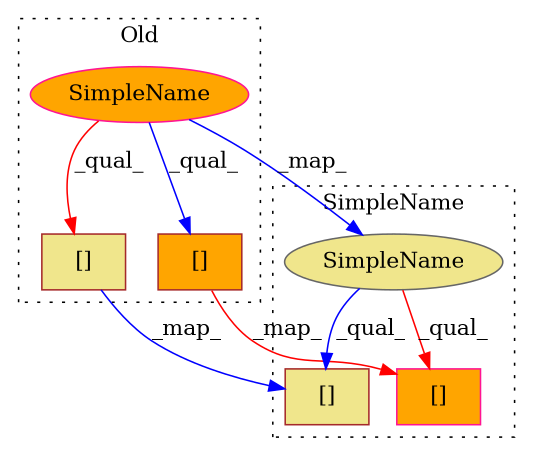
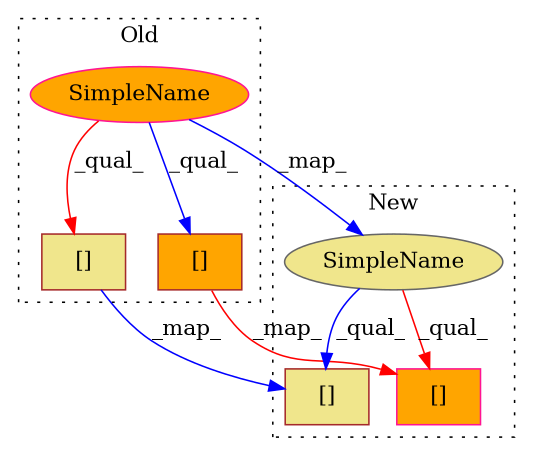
(394, 204) -> (394, 204)
